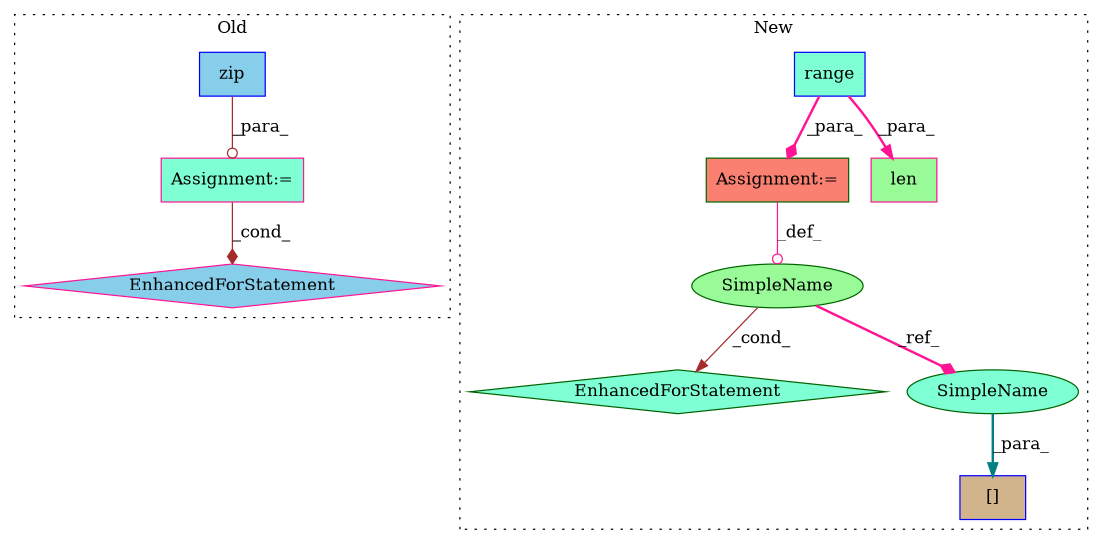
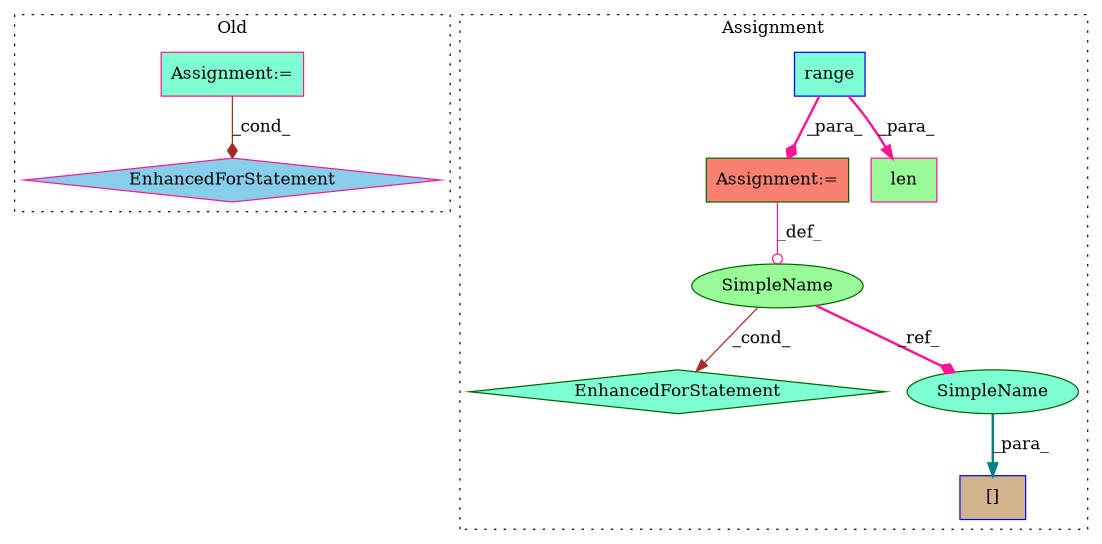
(774, 29) -> (774, 29)
(232, 74) -> none
